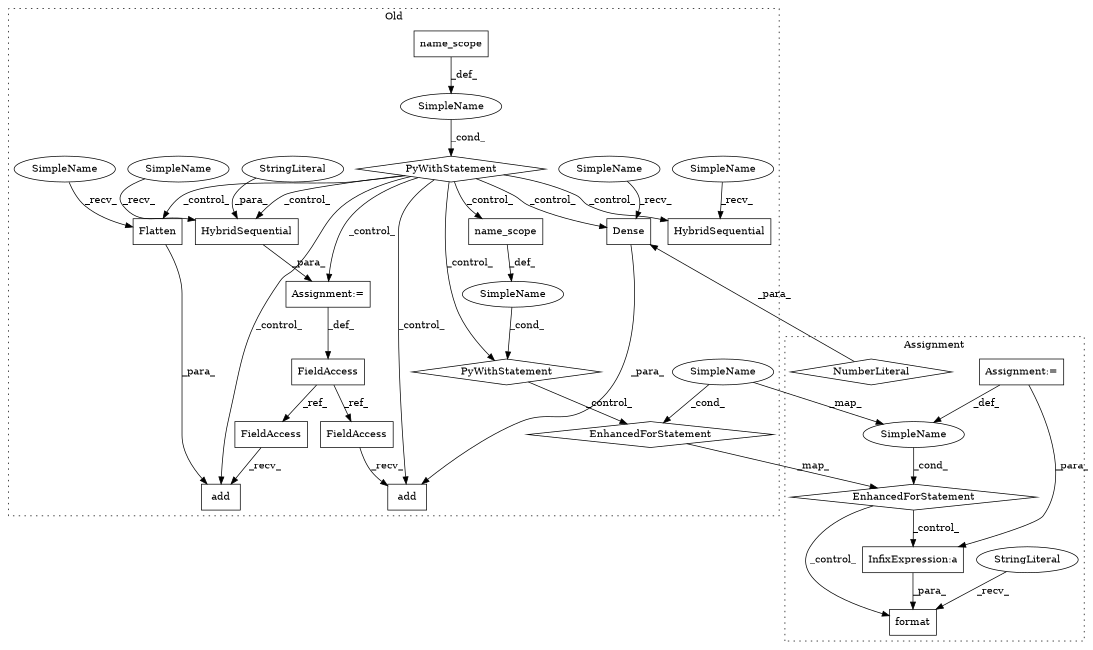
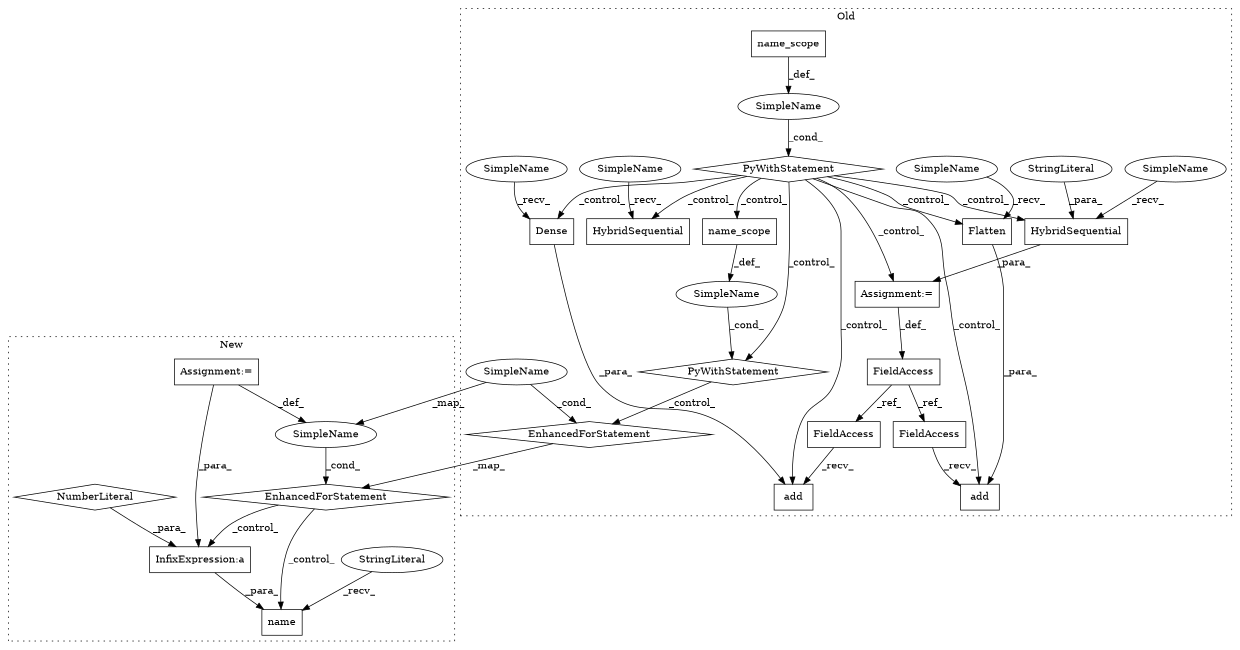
(756, 305) -> (139, 526)
(935, 345) -> (232, 345)
(913, 622) -> (282, 622)
